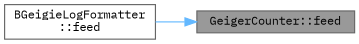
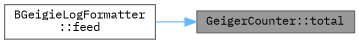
(276, 22) -> (276, 22)
